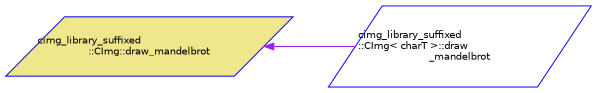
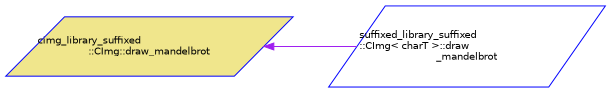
(460, 46) -> (467, 46)
